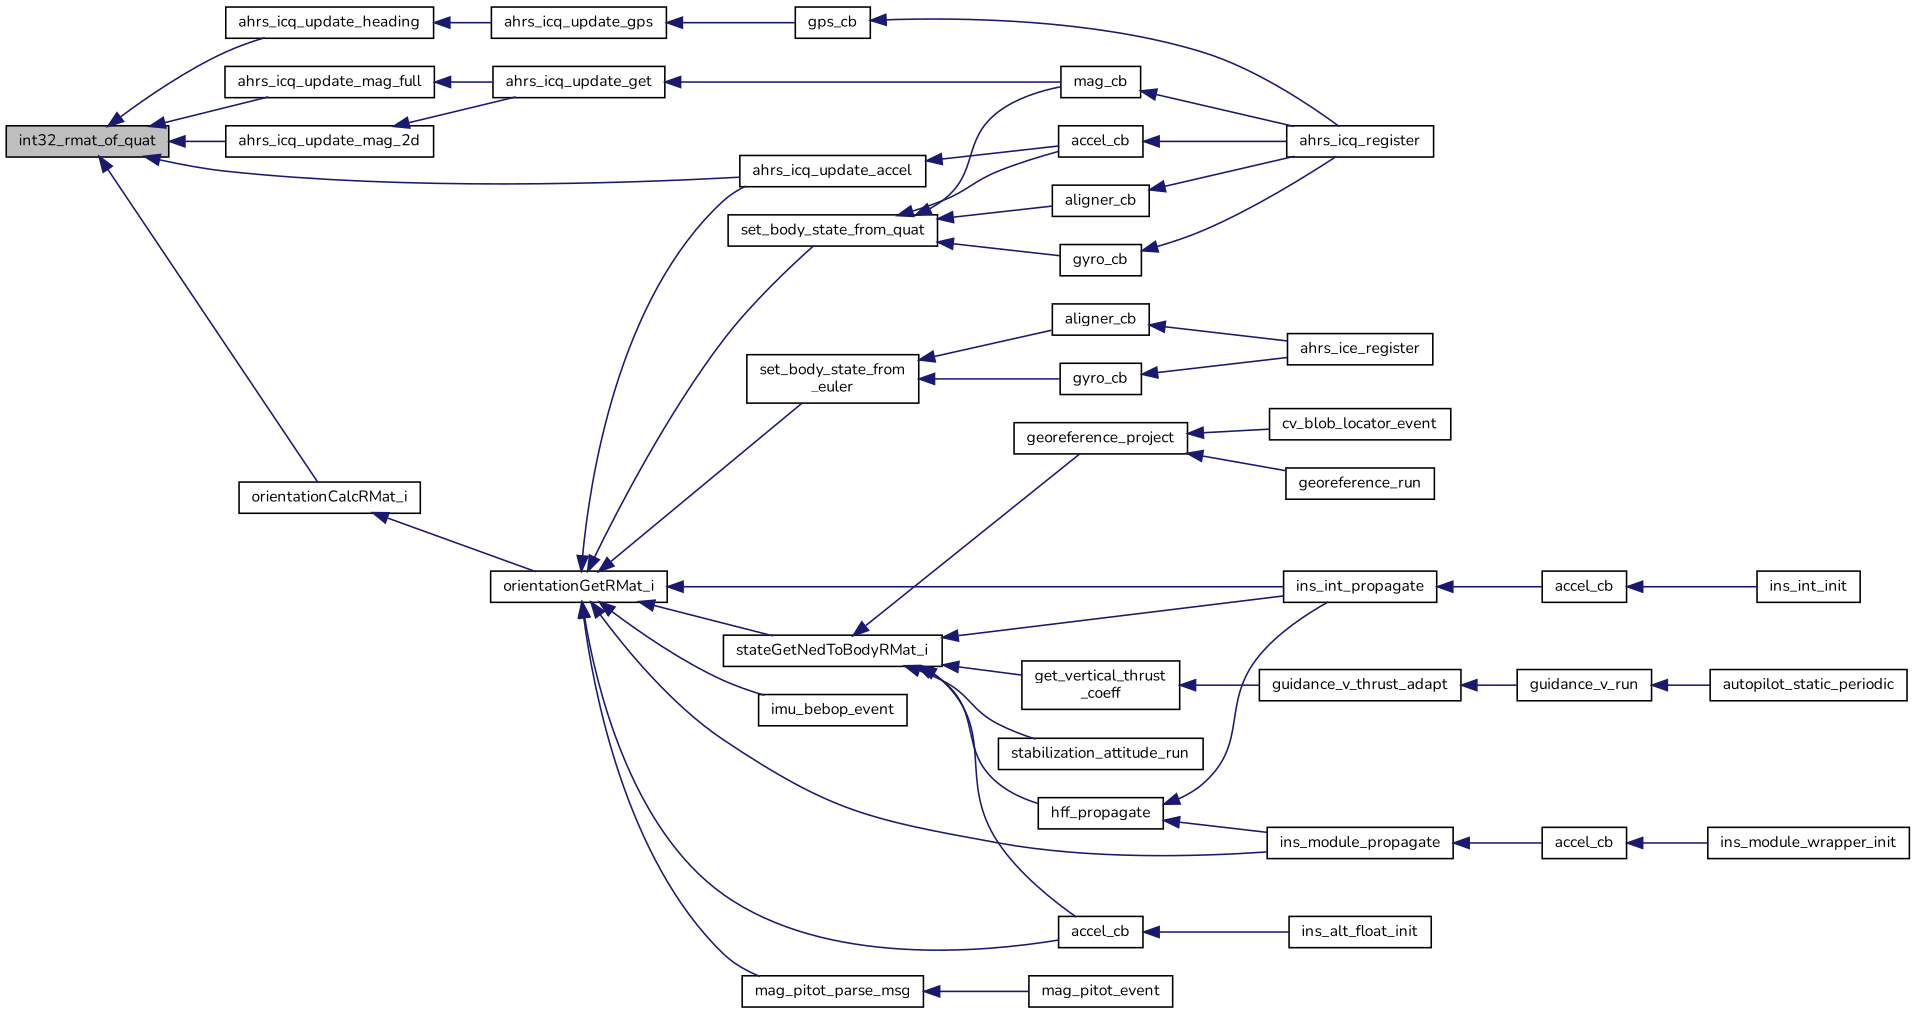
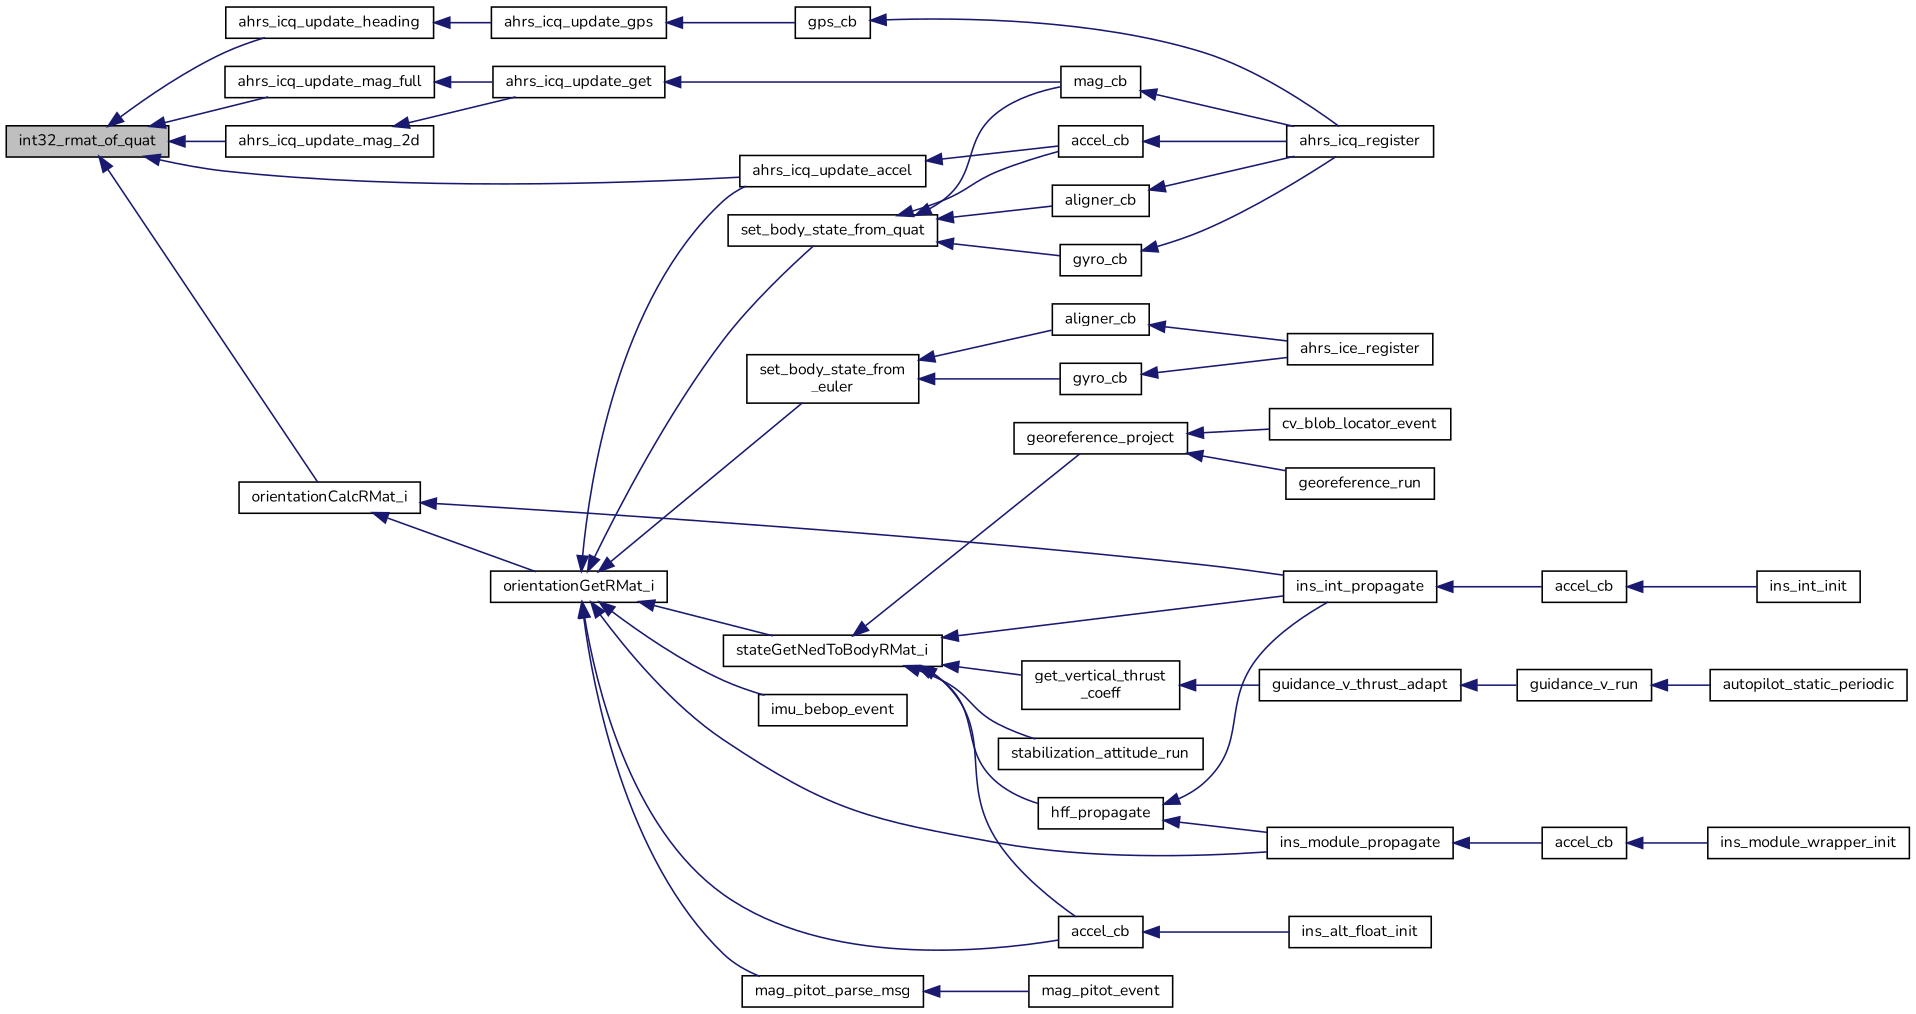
(983, 587) -> (861, 533)
